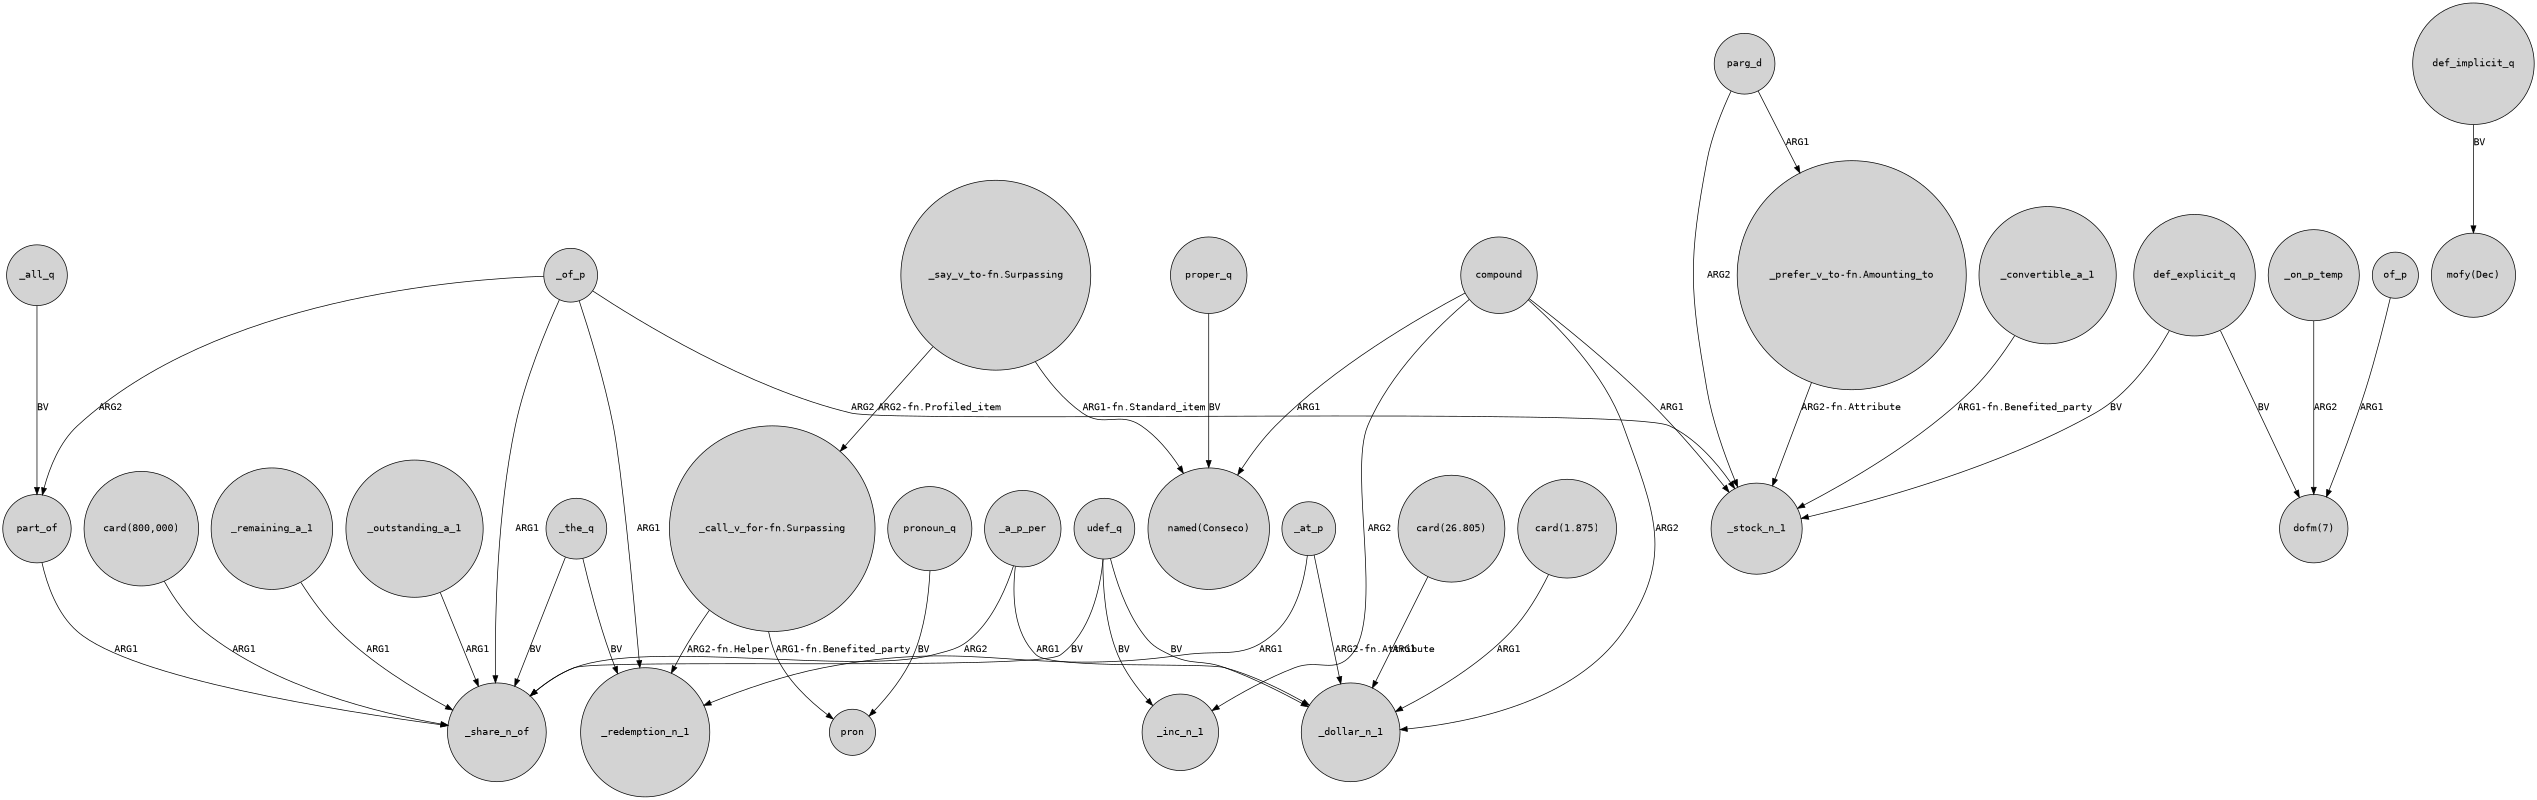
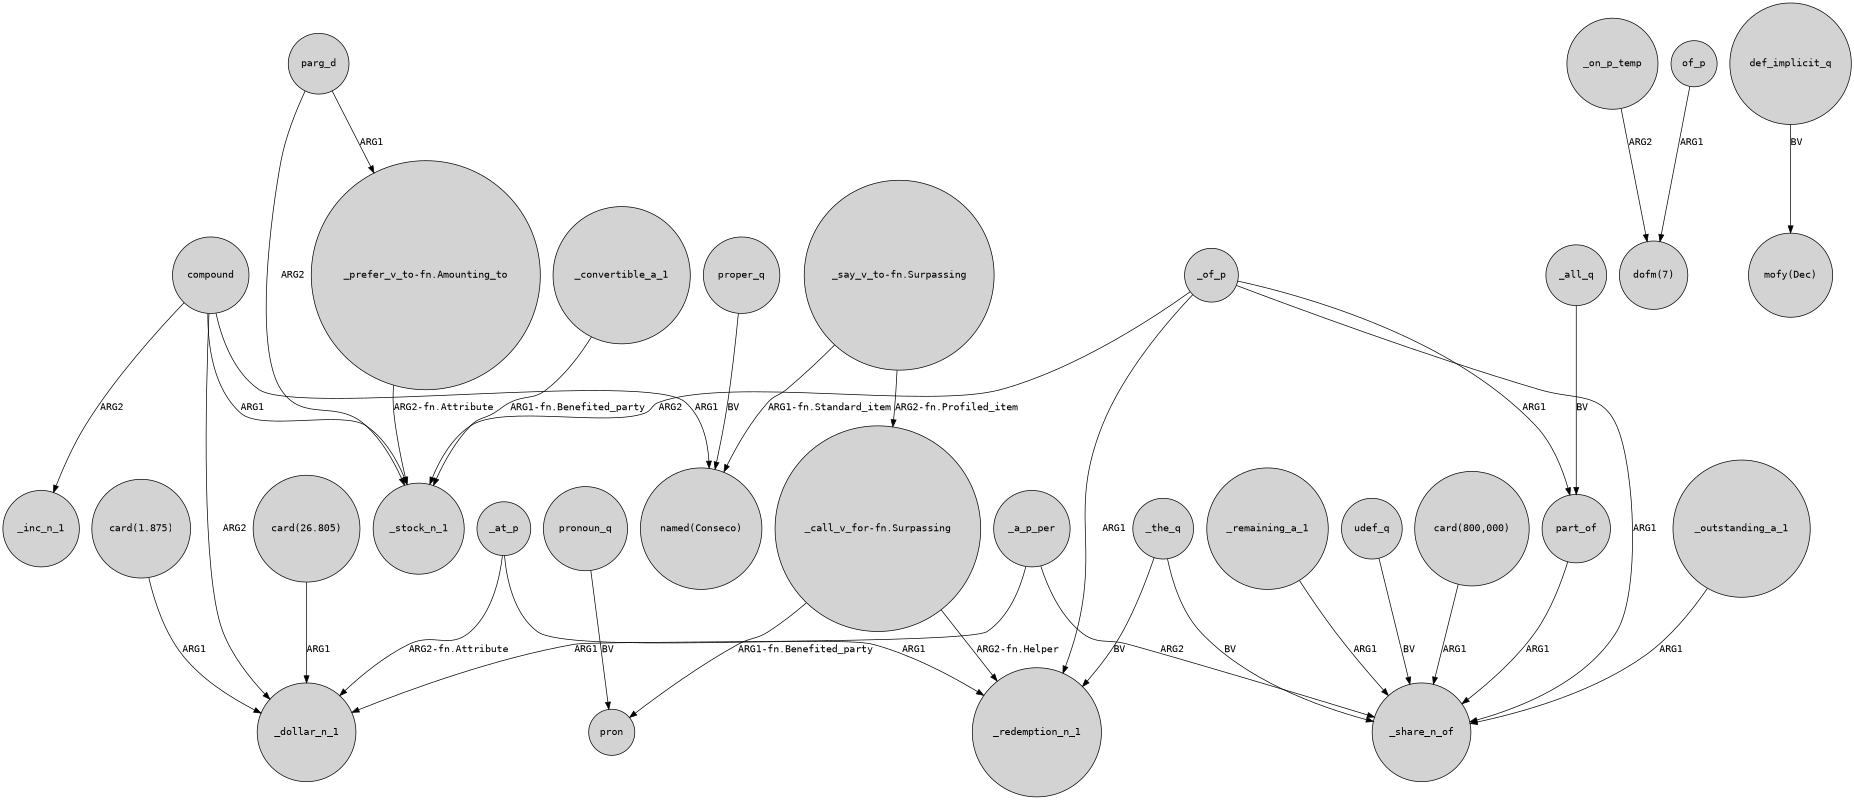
(2195, 275) -> none
(111, 408) -> (1534, 408)
(1111, 634) -> none
(1188, 661) -> none
